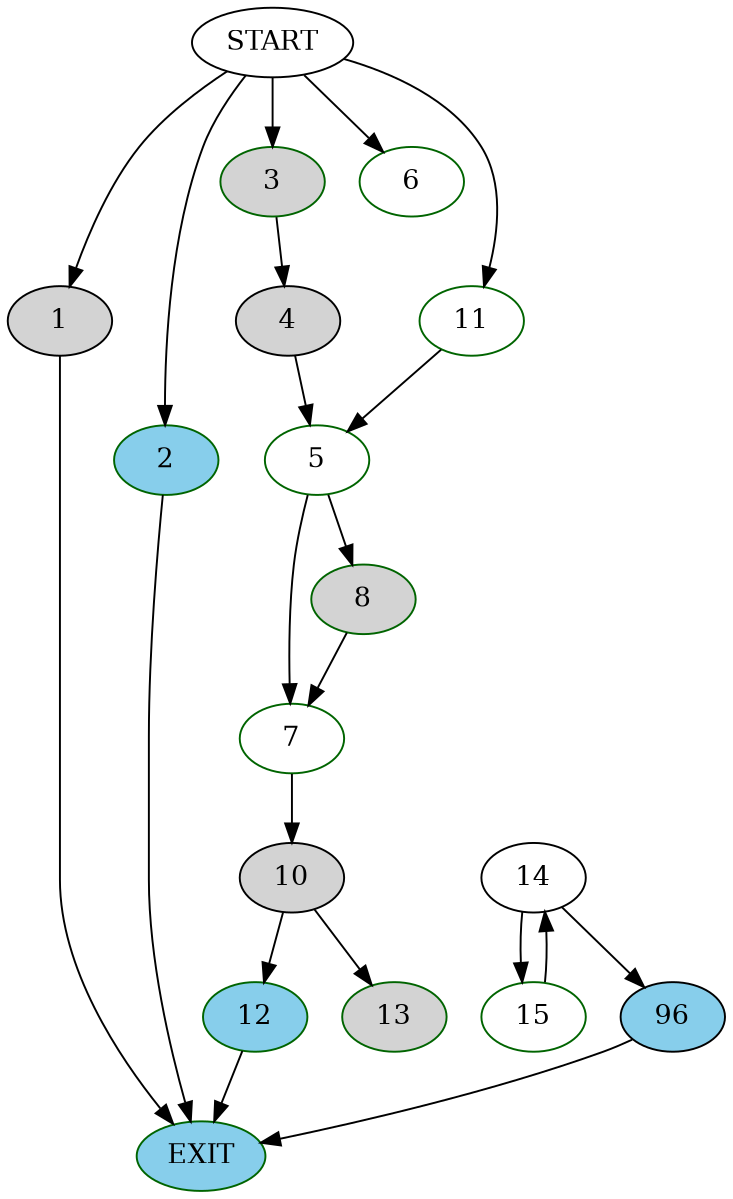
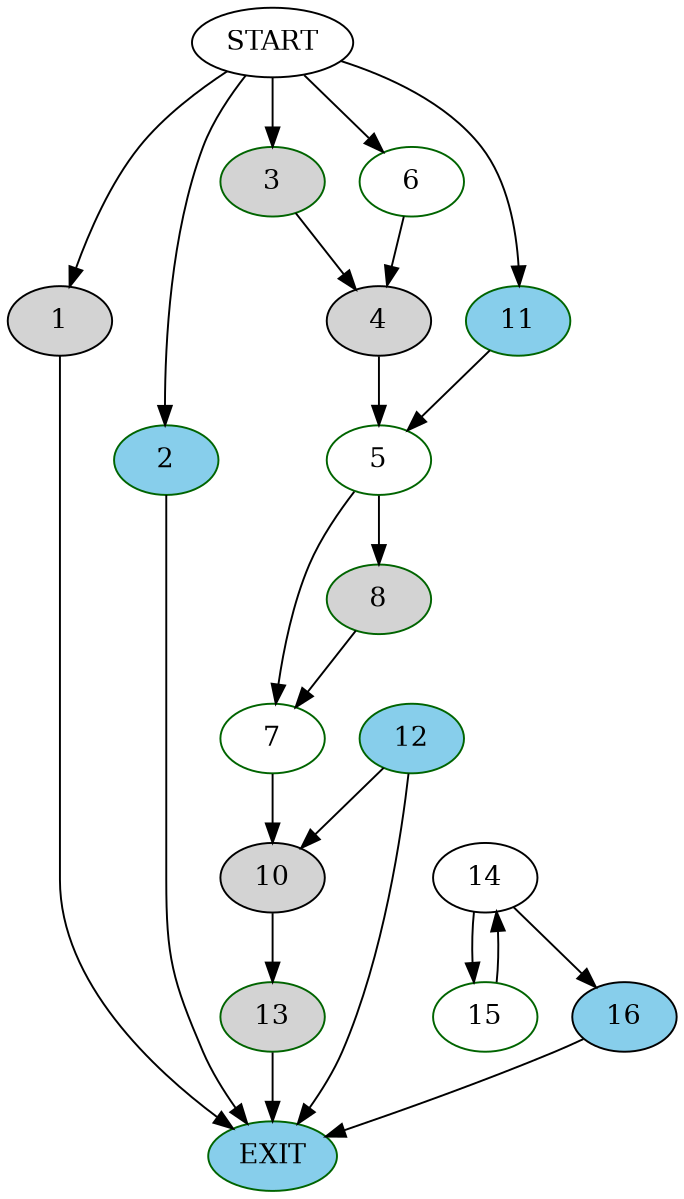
none -> (398, 242)
(472, 321) -> (518, 321)
(276, 938) -> (349, 801)
(673, 1017) -> (624, 1017)
none -> (273, 1077)
